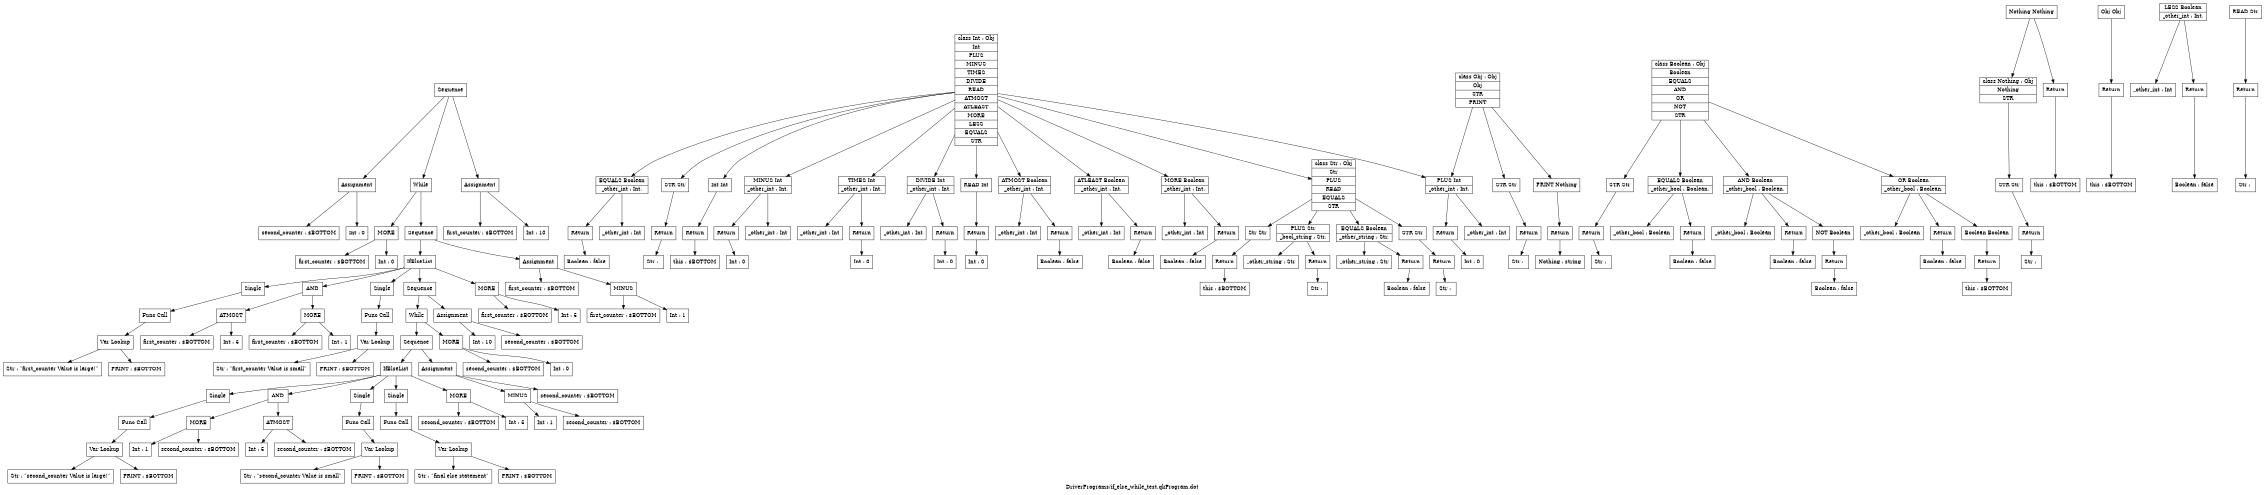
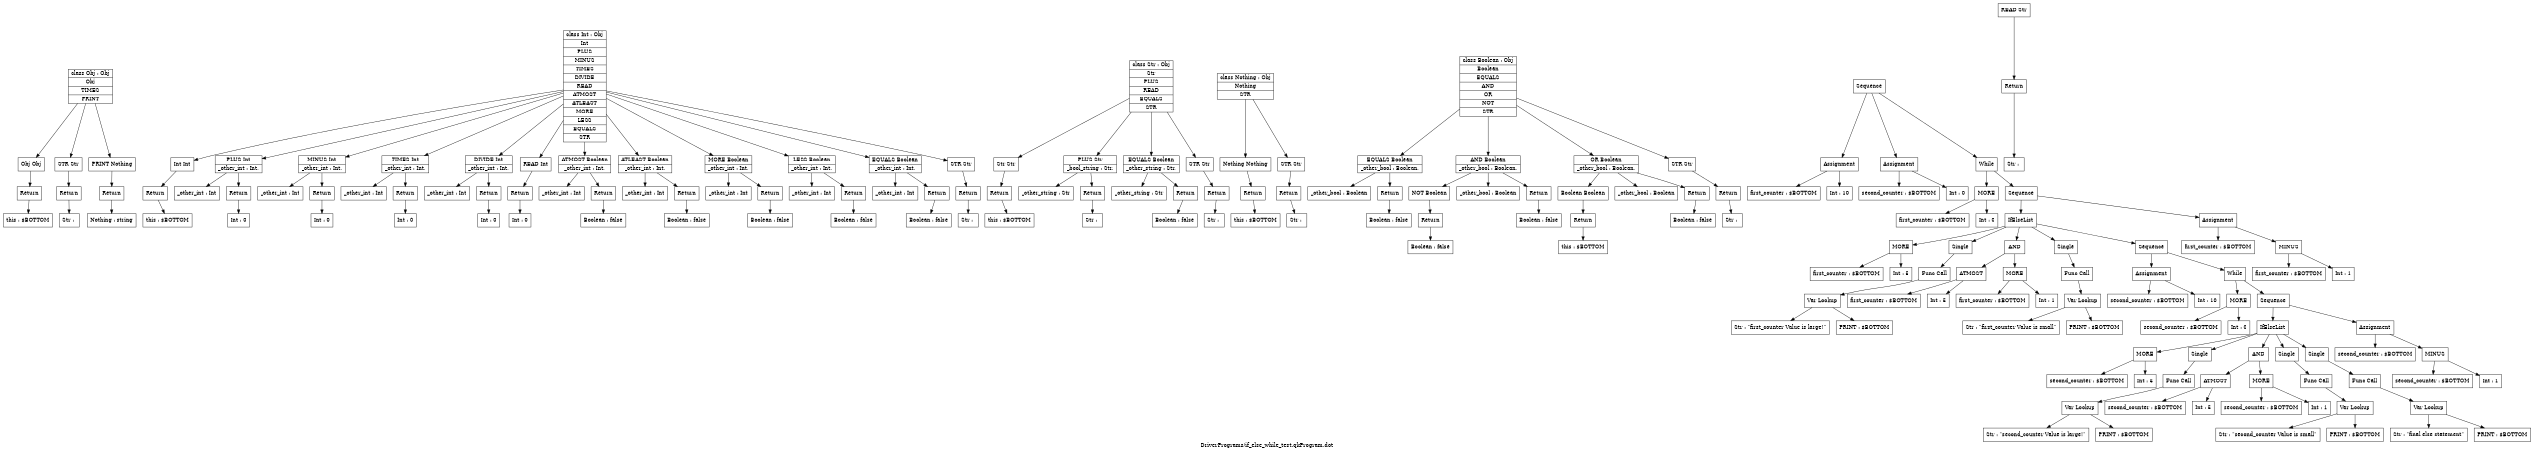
(2021, 46) -> (1245, 127)
(1478, 94) -> (90, 90)
(1153, 137) -> (695, 124)
(1463, 140) -> (58, 129)
